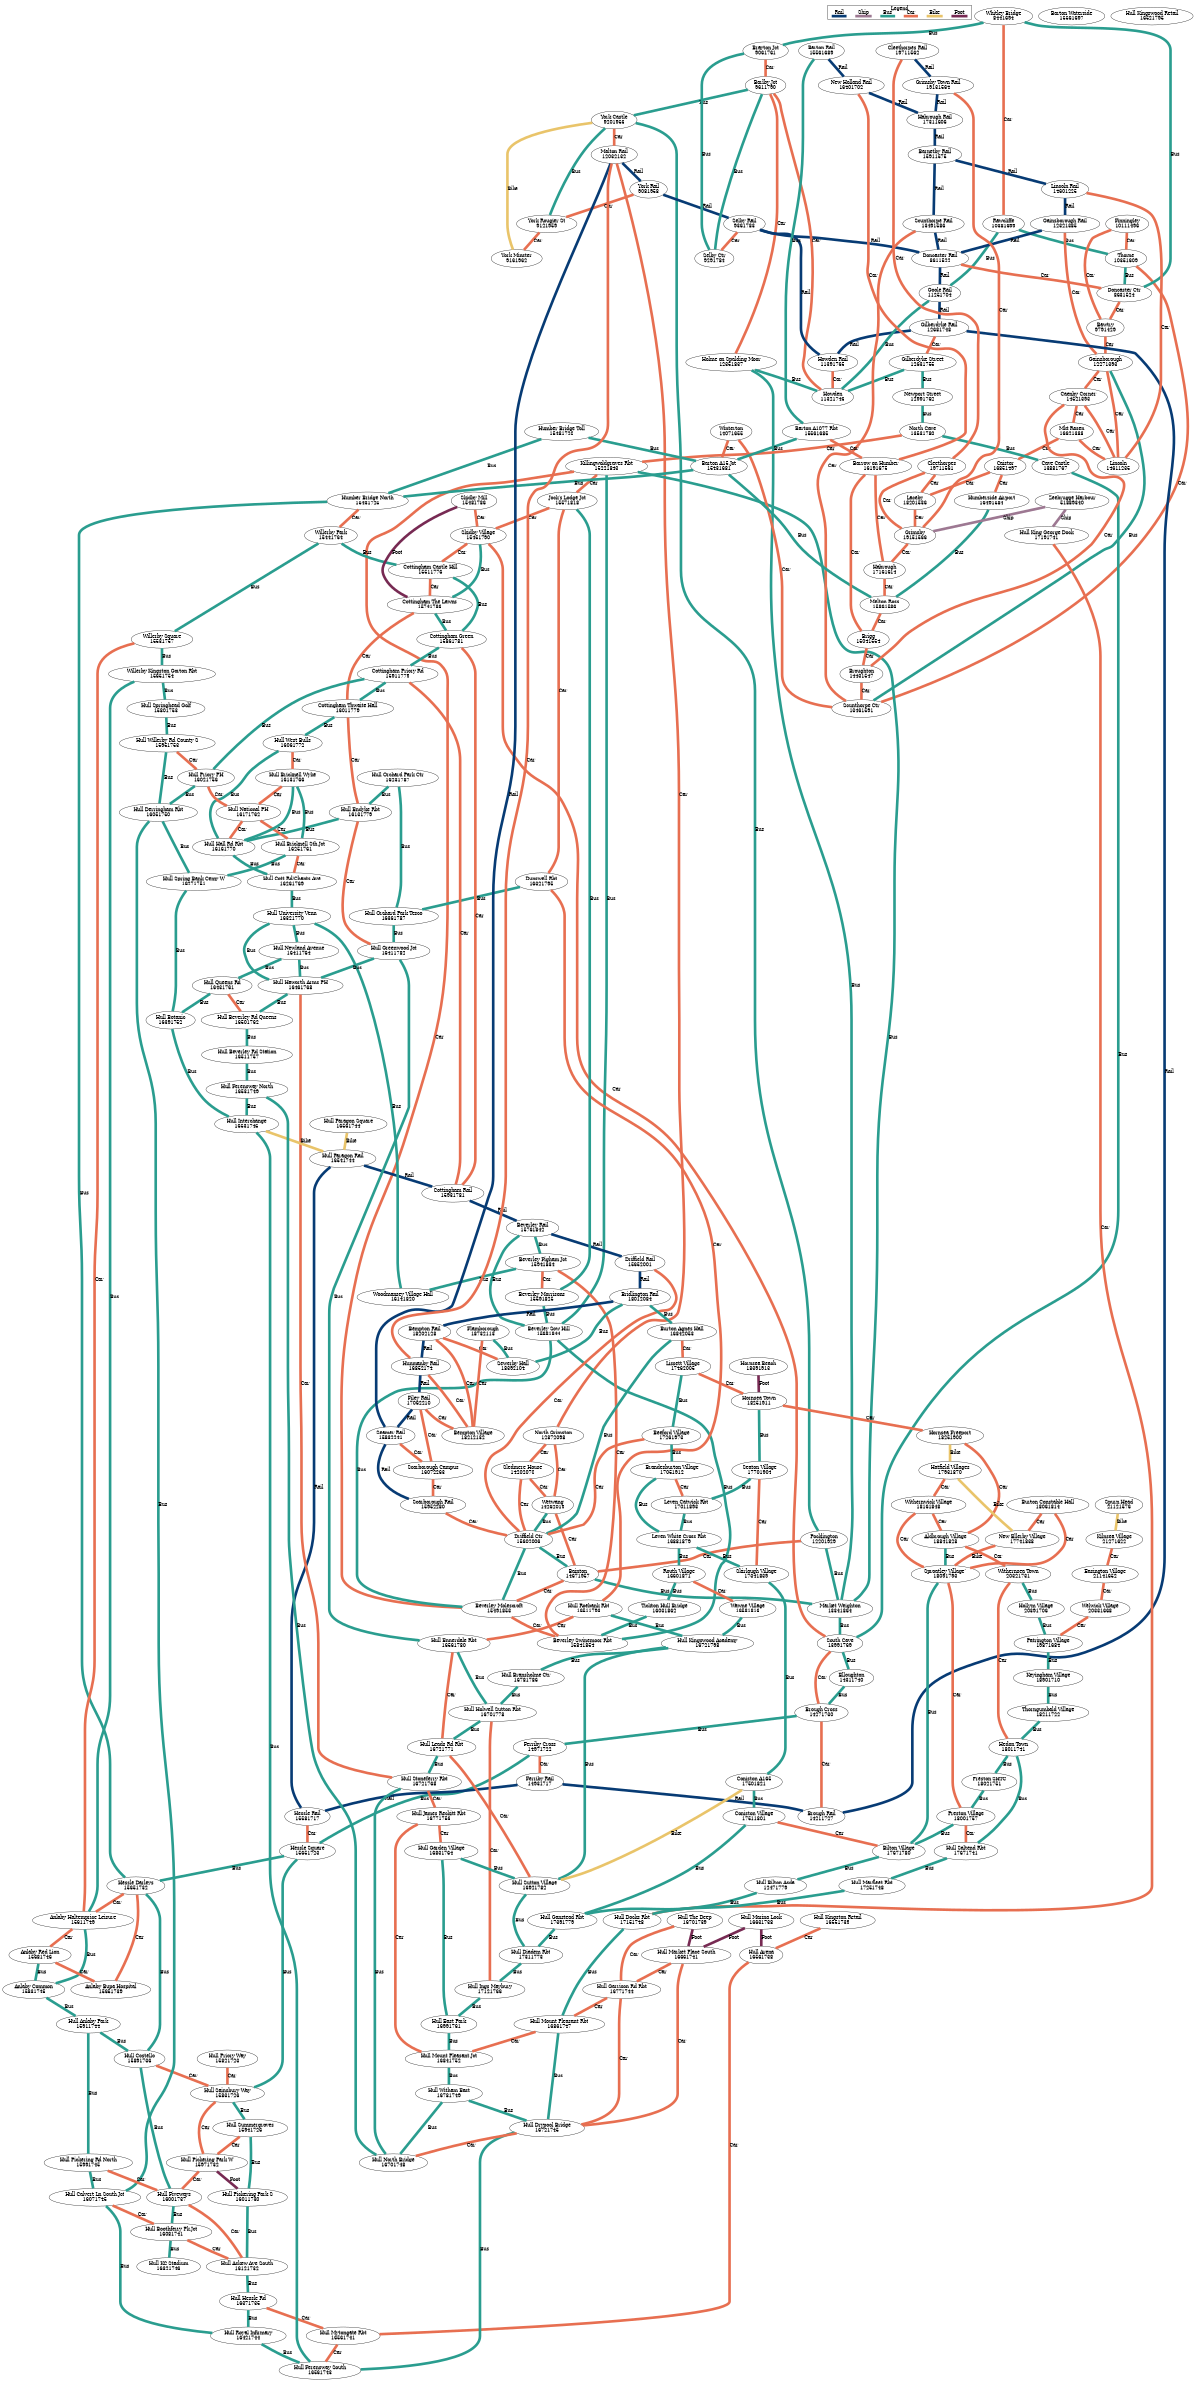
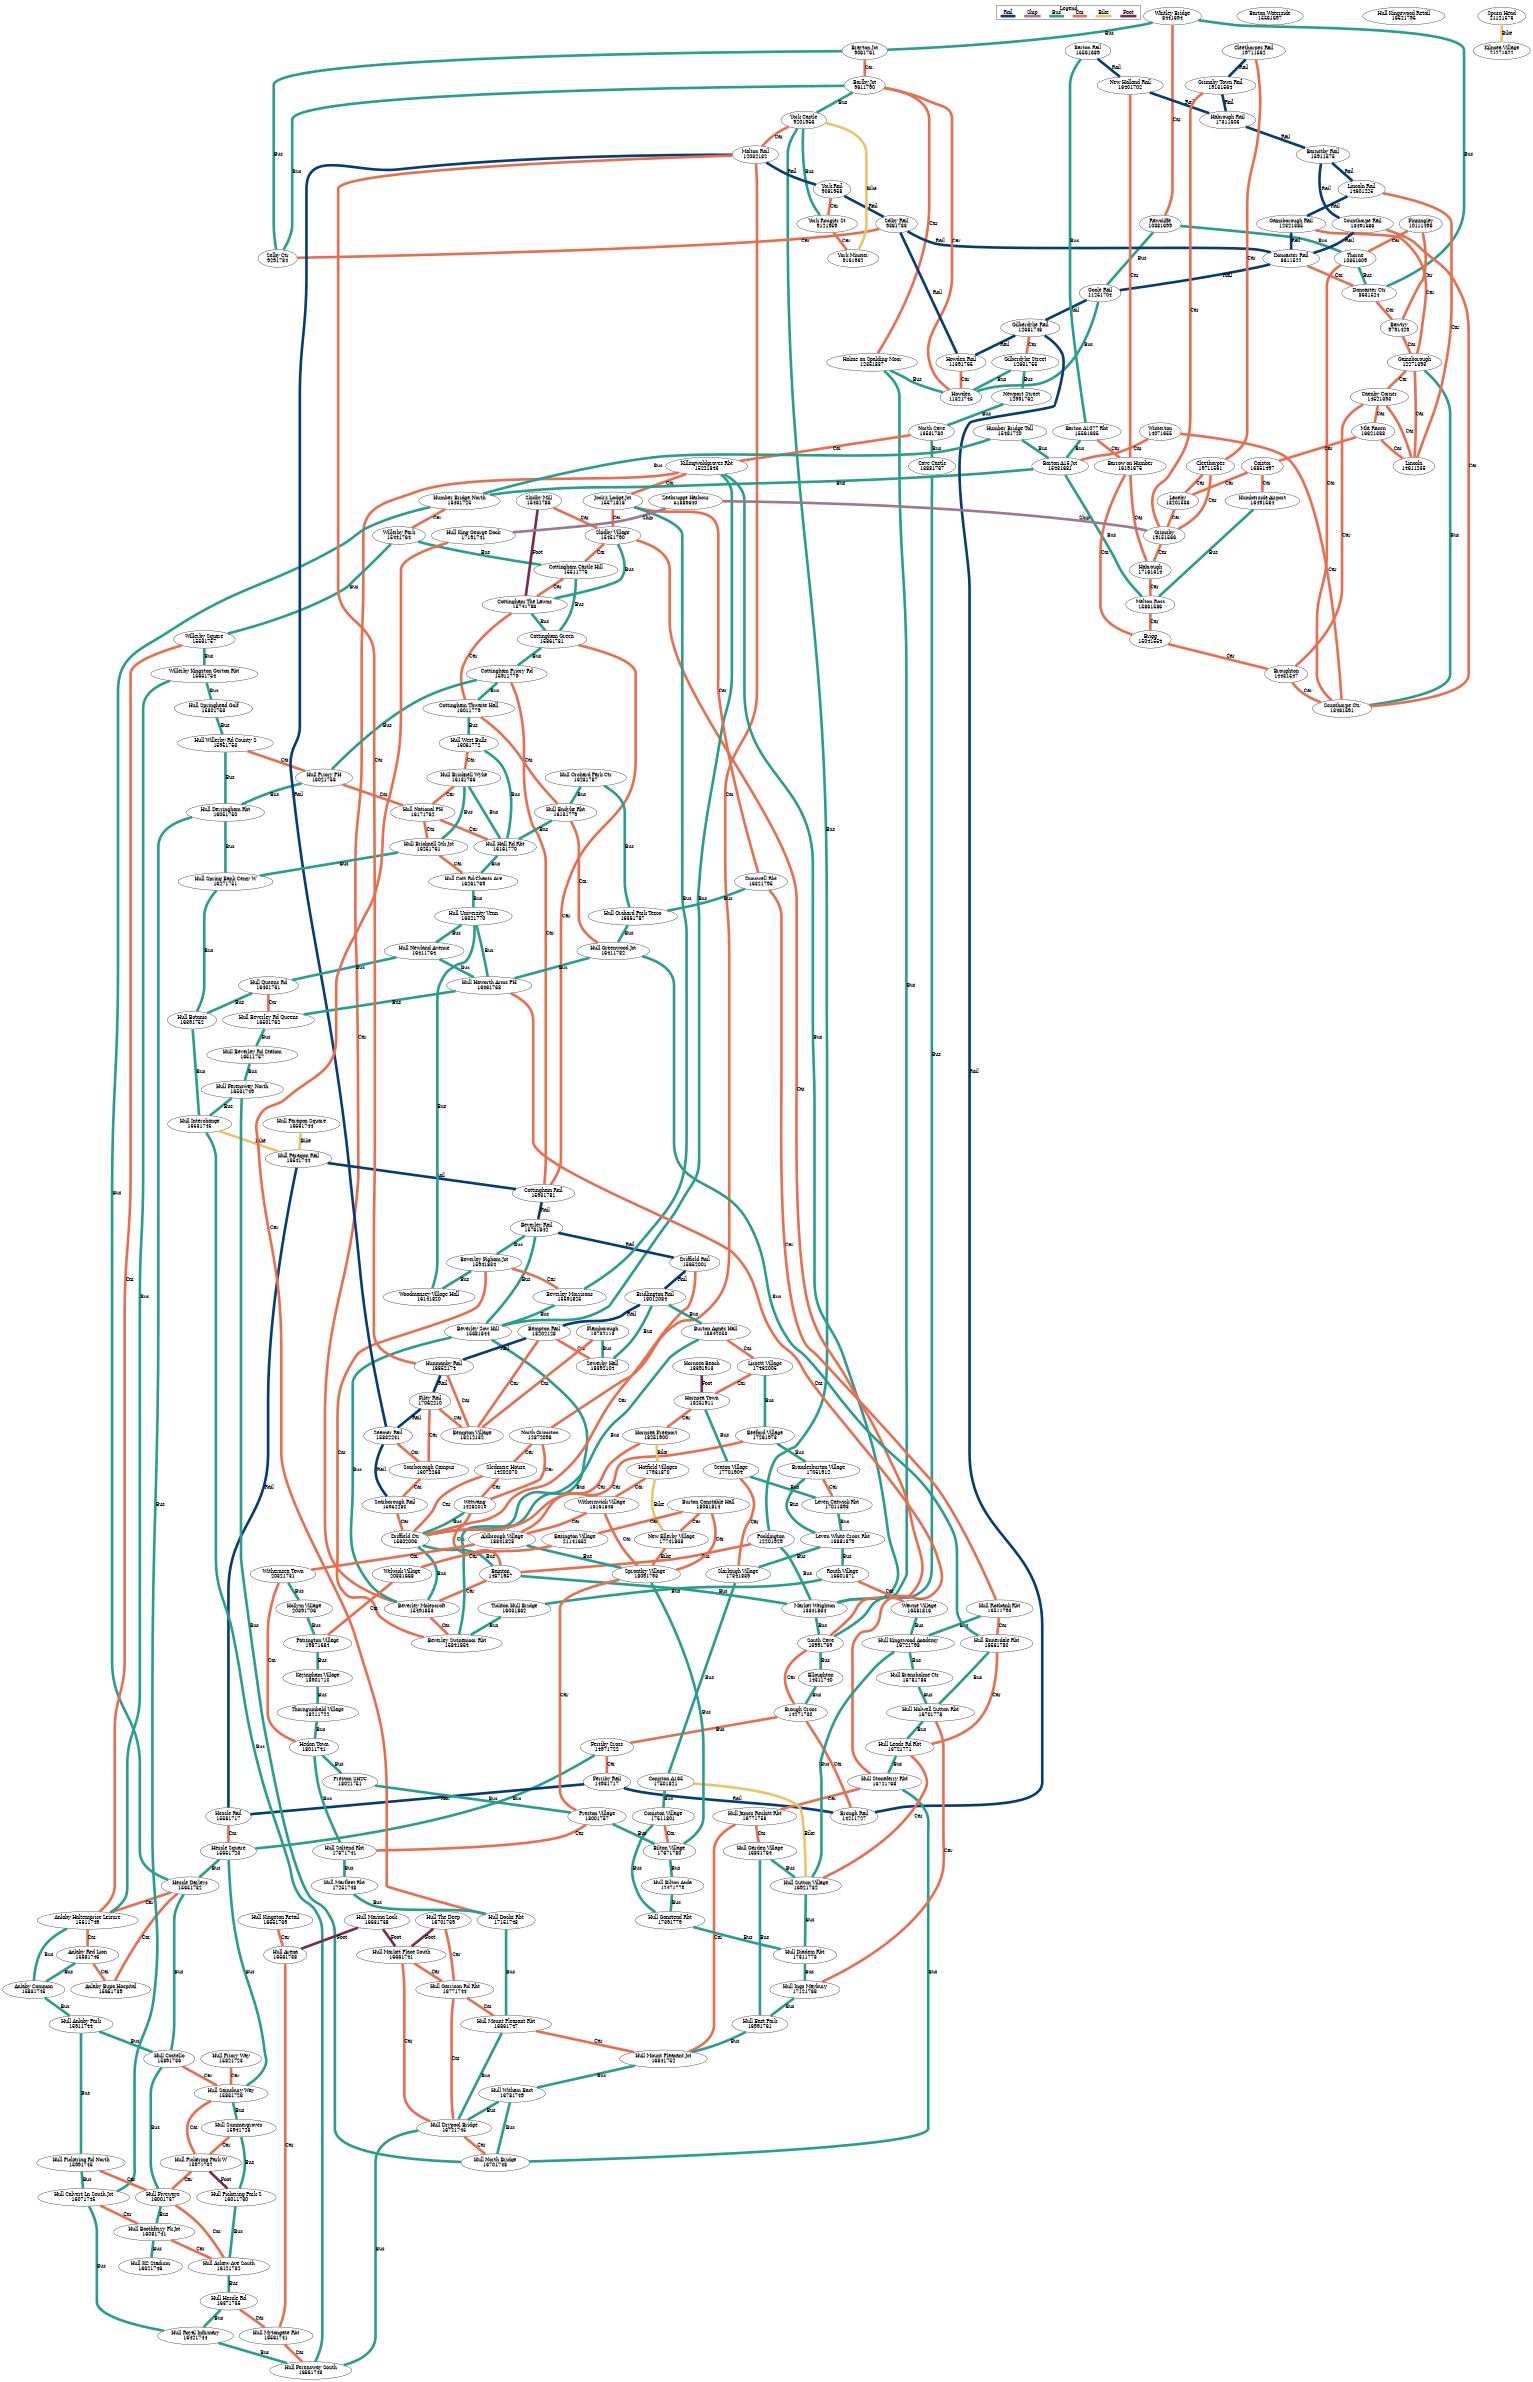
(1110, 1557) -> (640, 1523)
(681, 1730) -> (707, 1729)
